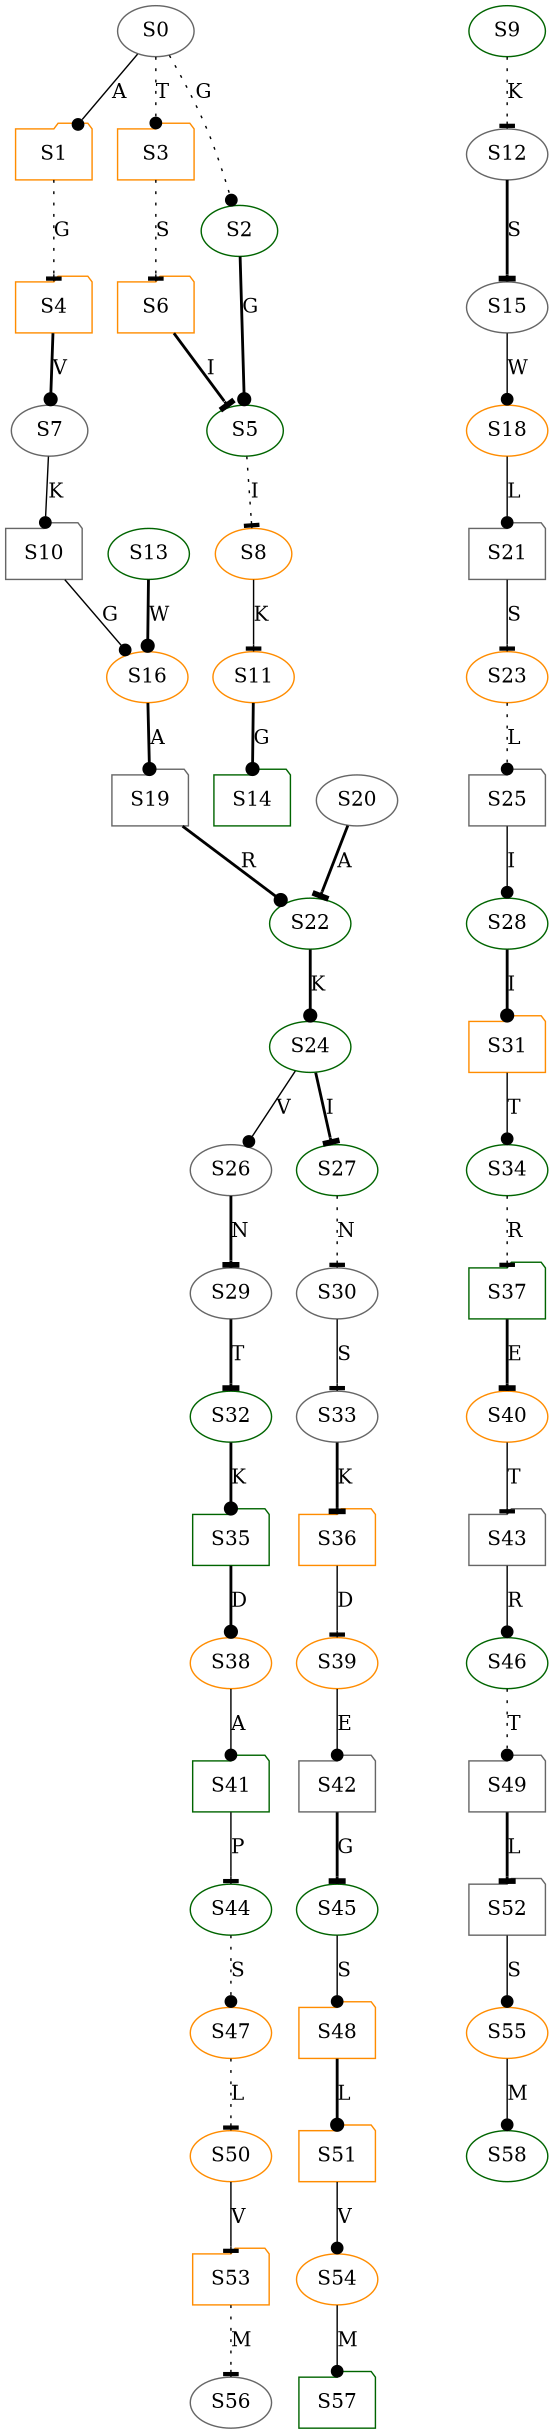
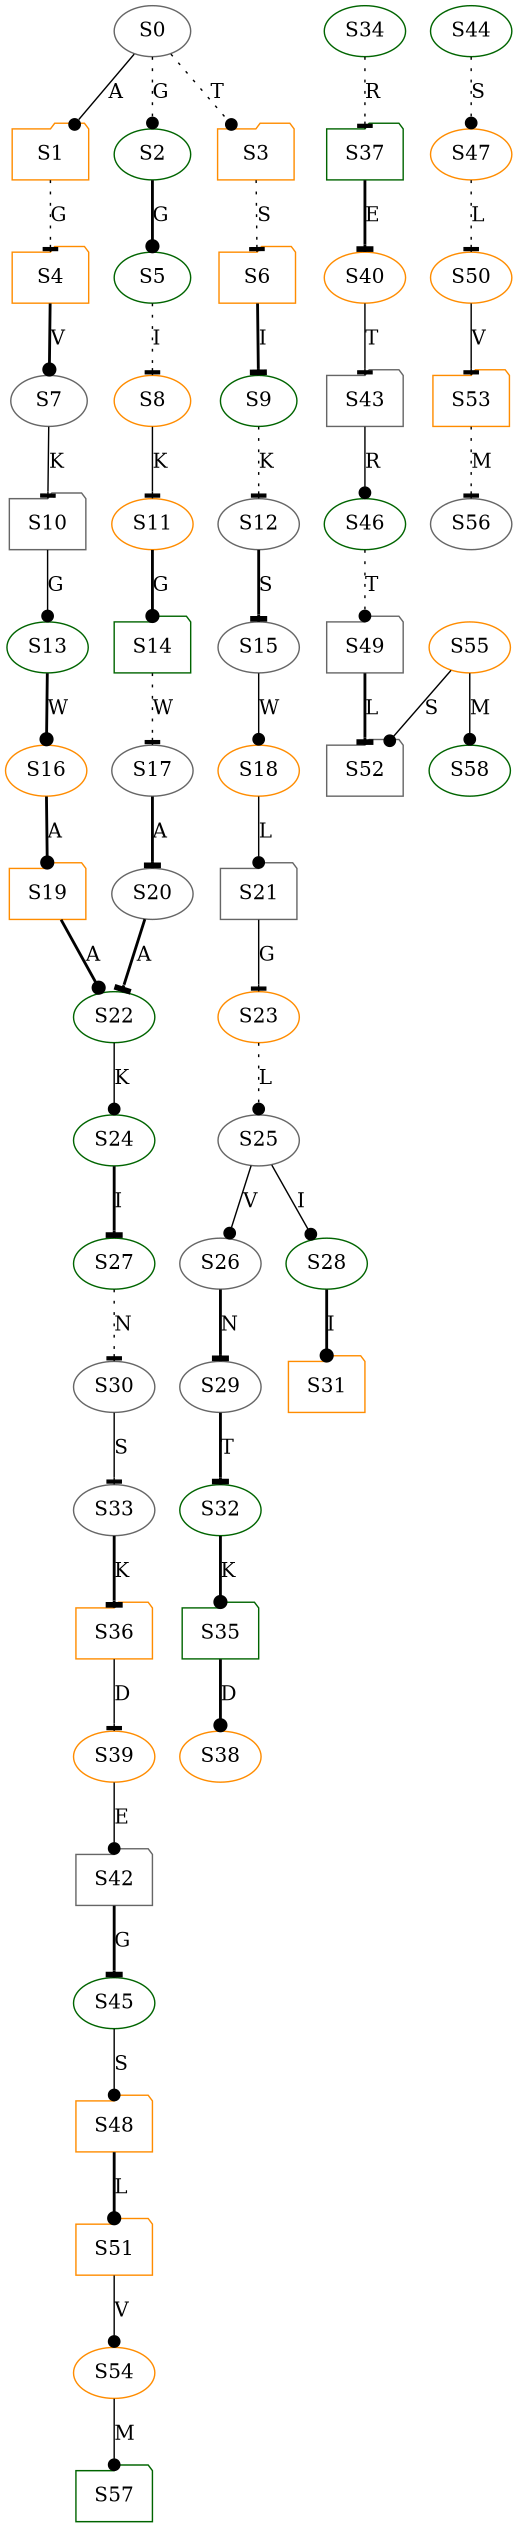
(199, 367) -> (258, 336)
(47, 487) -> (48, 459)
(93, 613) -> (48, 580)
(514, 616) -> (267, 956)
none -> (152, 771)
(150, 800) -> (48, 894)
(507, 800) -> (259, 1140)
(249, 862) -> (93, 956)
(310, 980) -> (114, 1073)
(507, 1103) -> none
(274, 1104) -> (241, 1197)
(231, 1786) -> none
(507, 1966) -> (422, 703)
